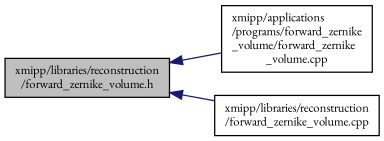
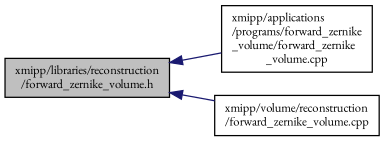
(297, 116) -> (297, 116)
